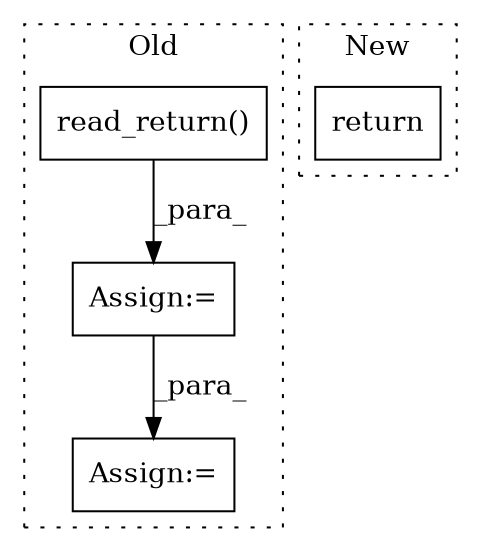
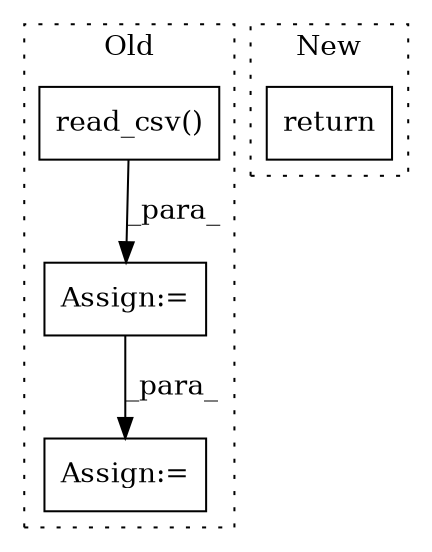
(154, 123) -> (129, 123)
